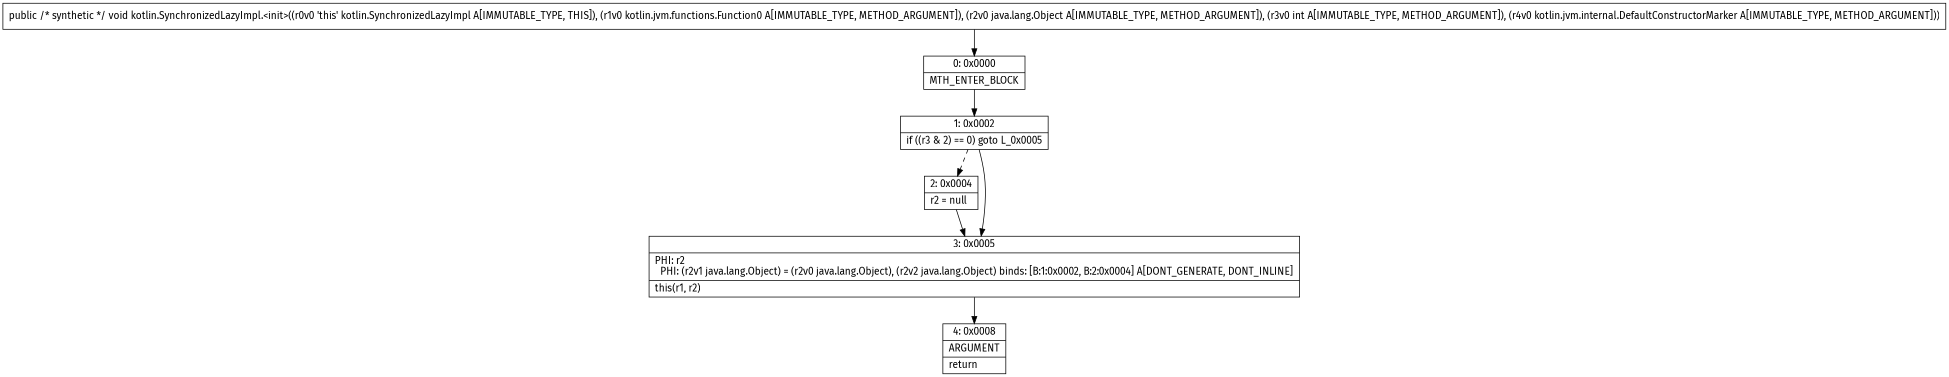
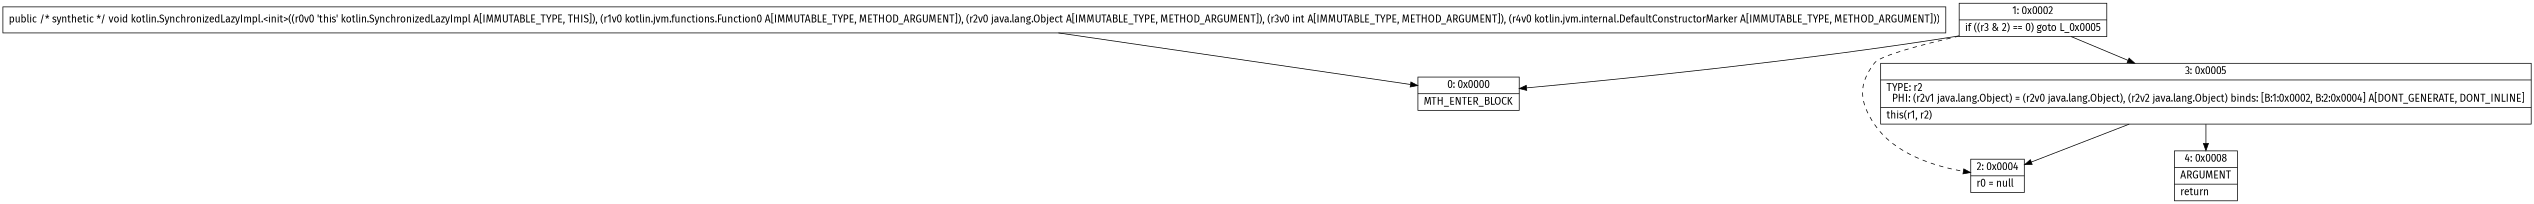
(974, 99) -> (1743, 65)
(949, 201) -> (1995, 184)
(959, 219) -> (2080, 143)
(672, 261) -> (1906, 88)
